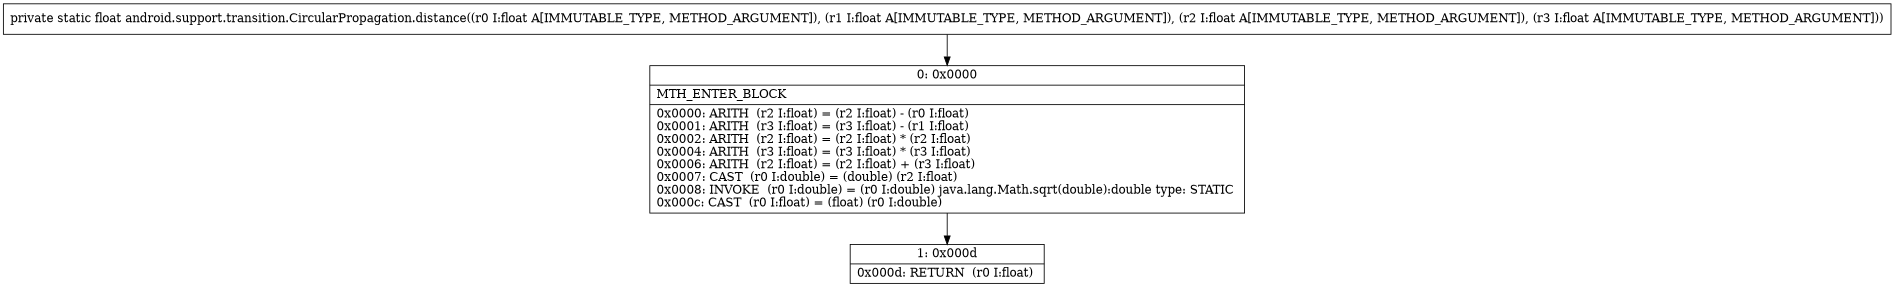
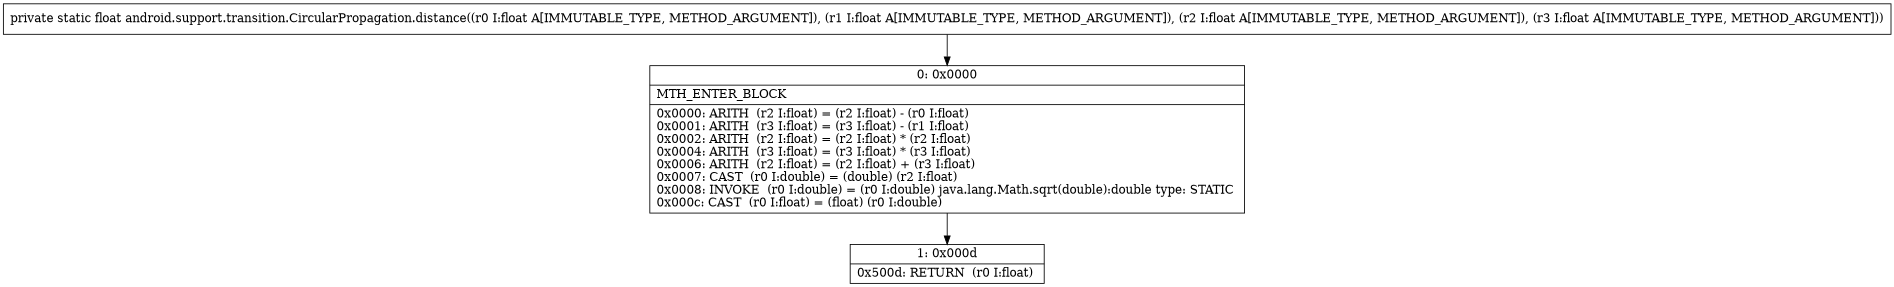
(947, 273) -> (947, 273)
